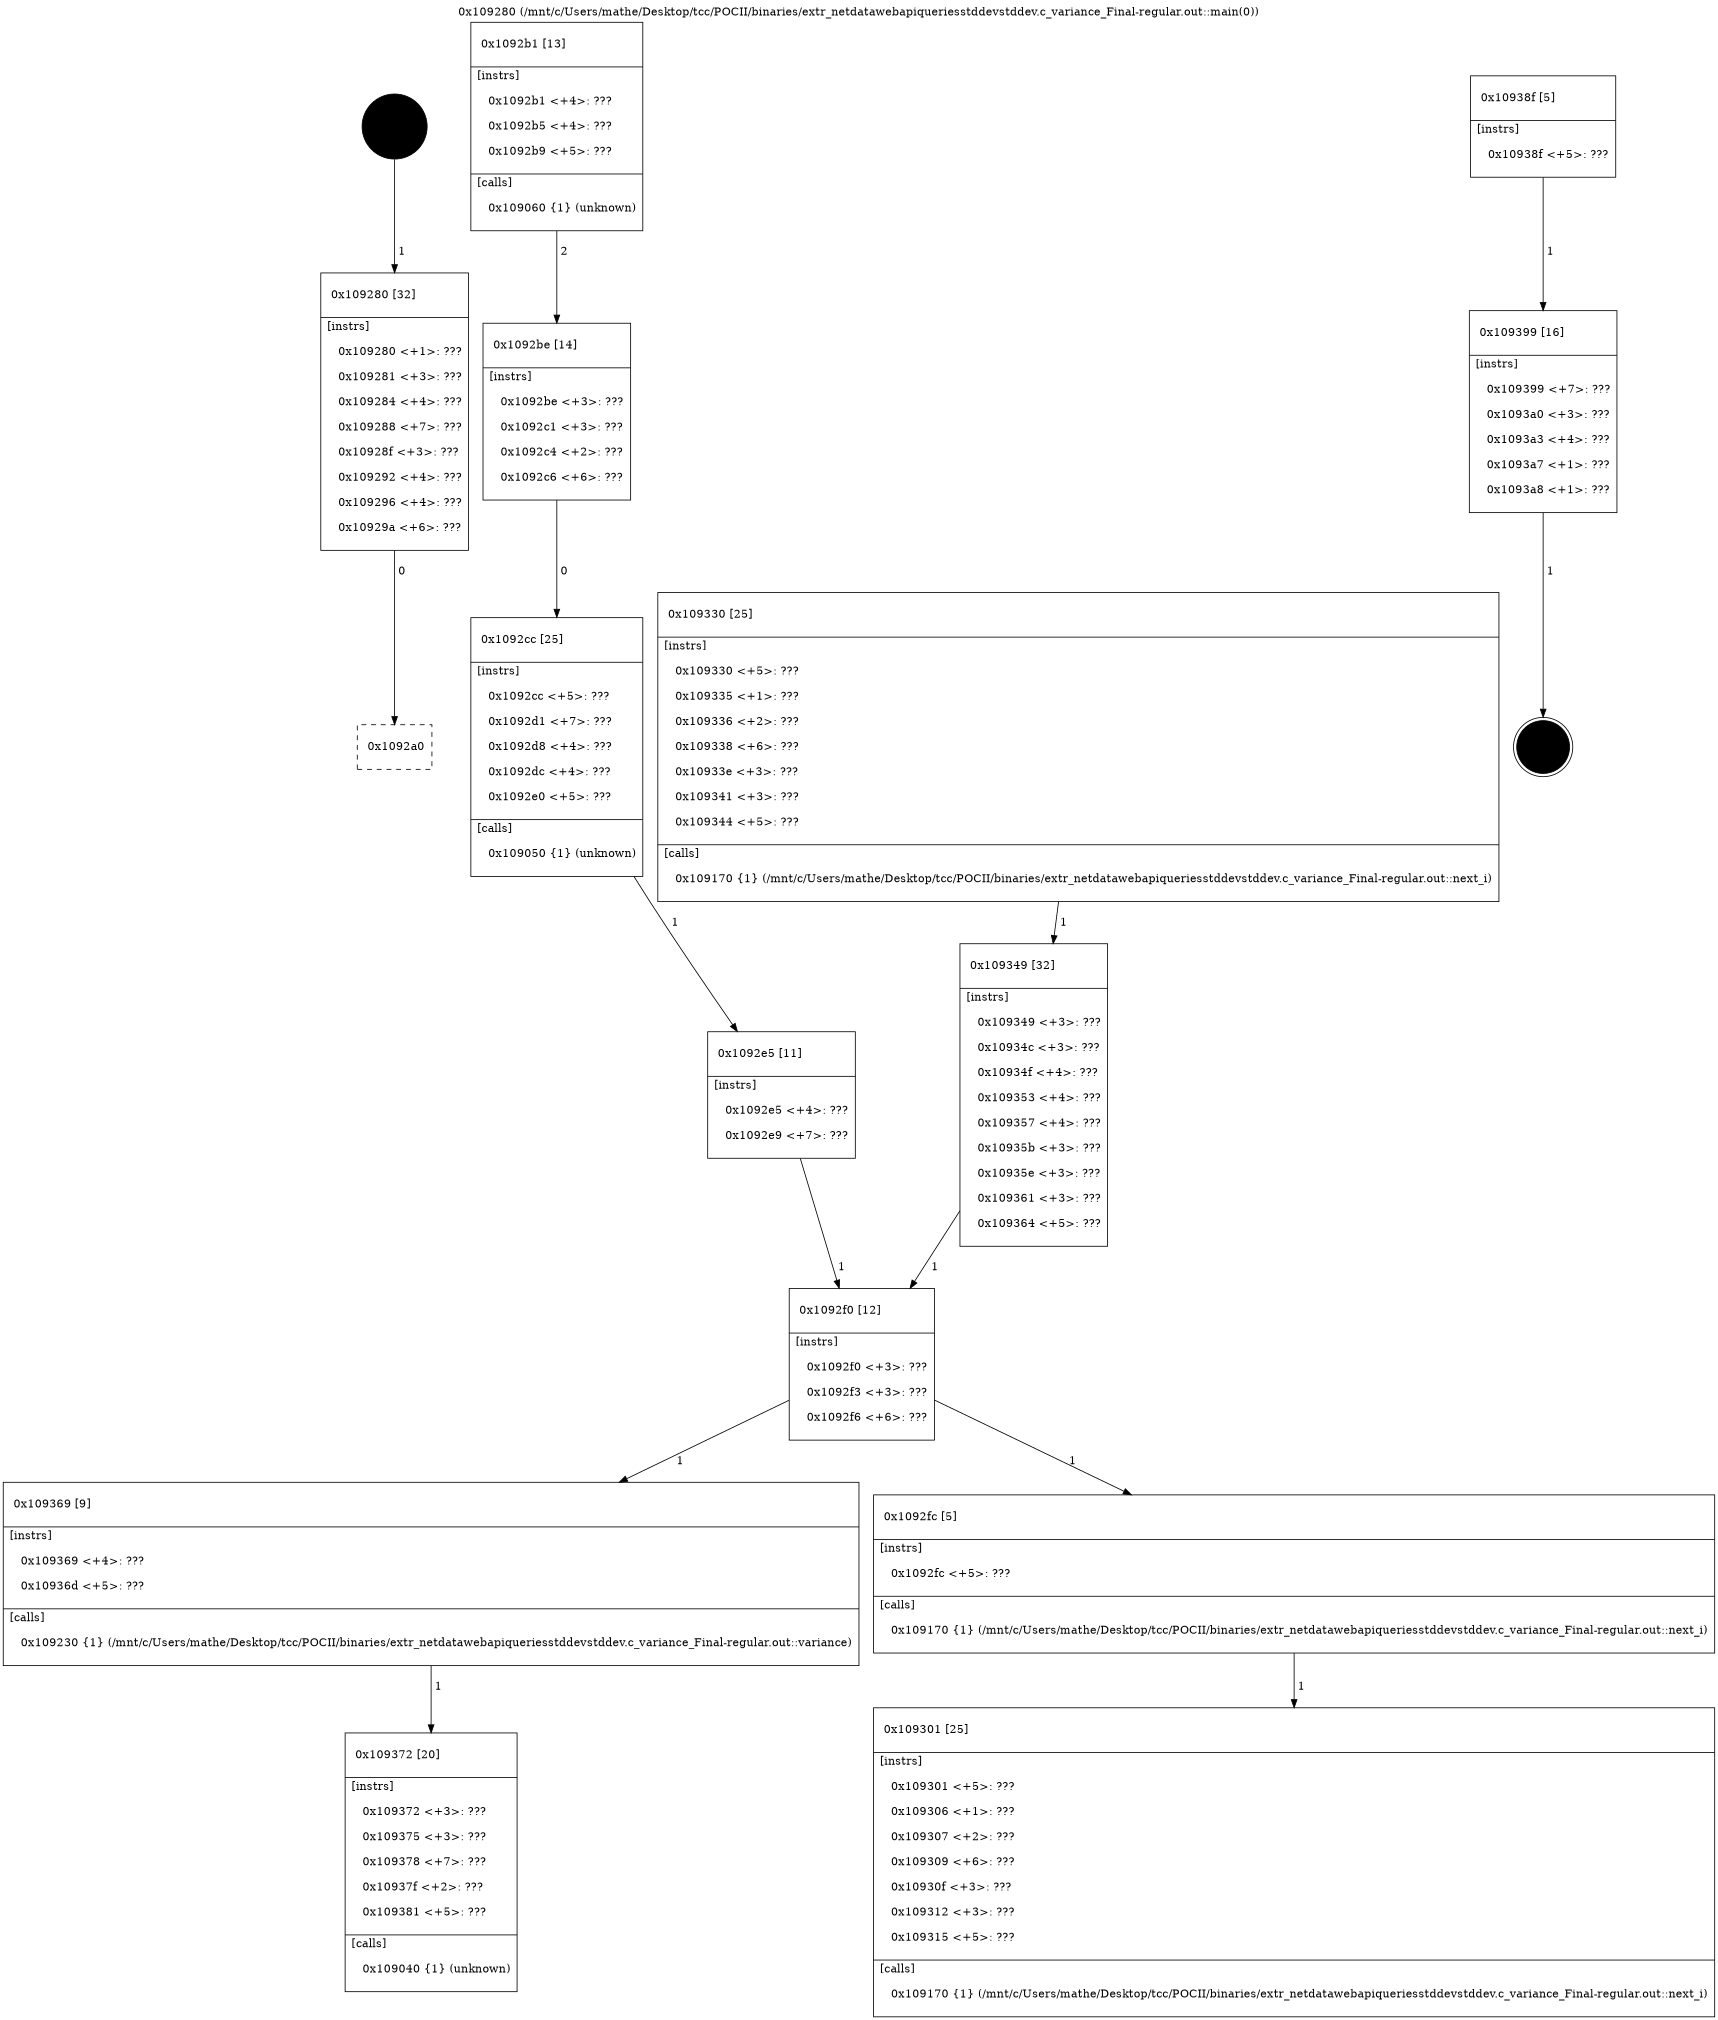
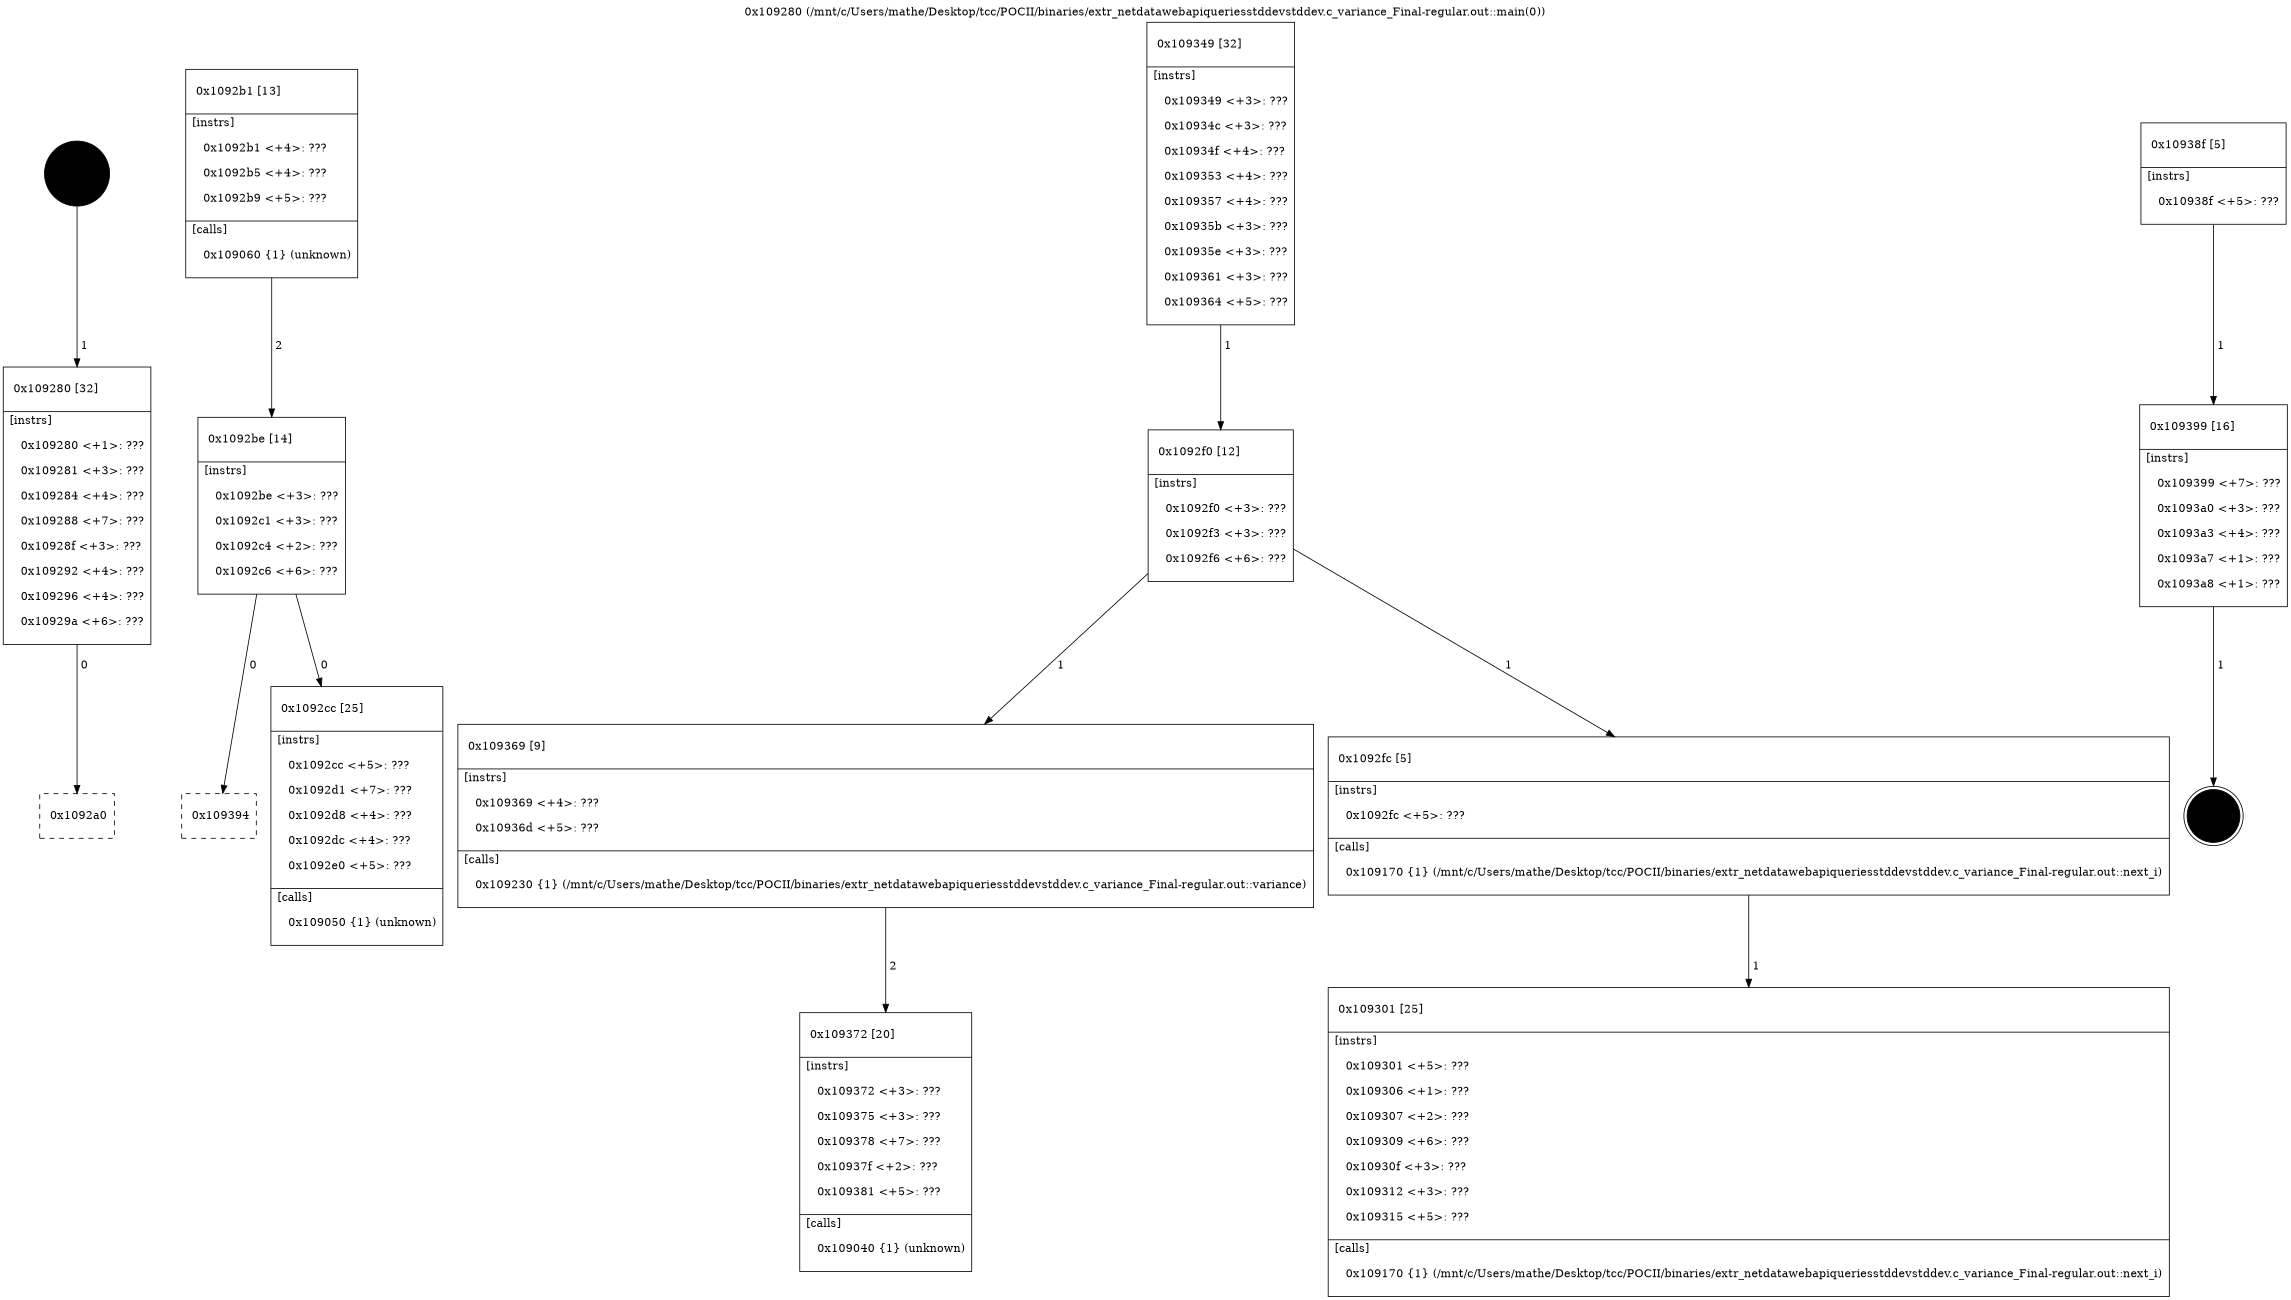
(1078, 747) -> none
none -> (219, 816)
(782, 1095) -> none
(437, 1687) -> (891, 966)
